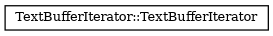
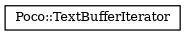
(137, 18) -> (93, 18)
